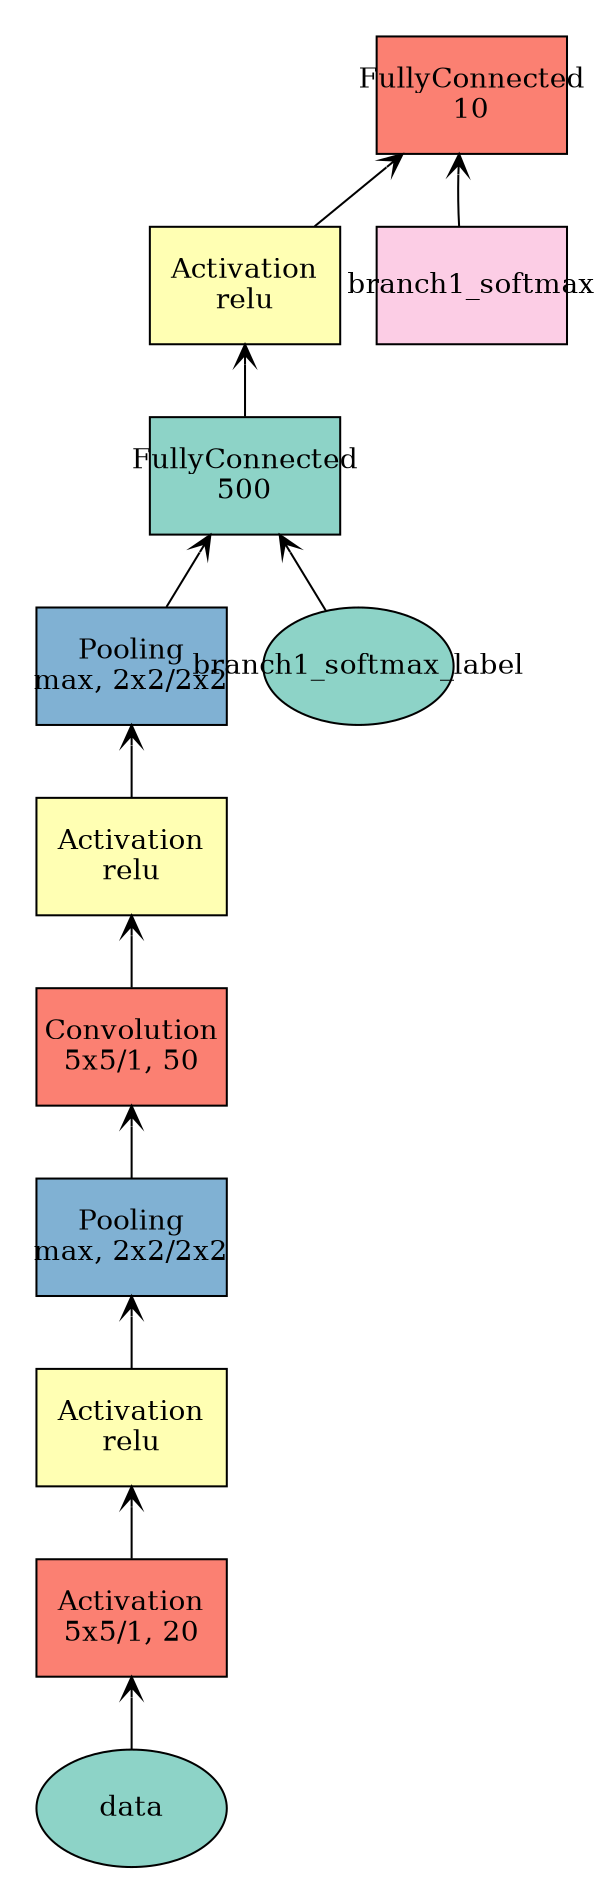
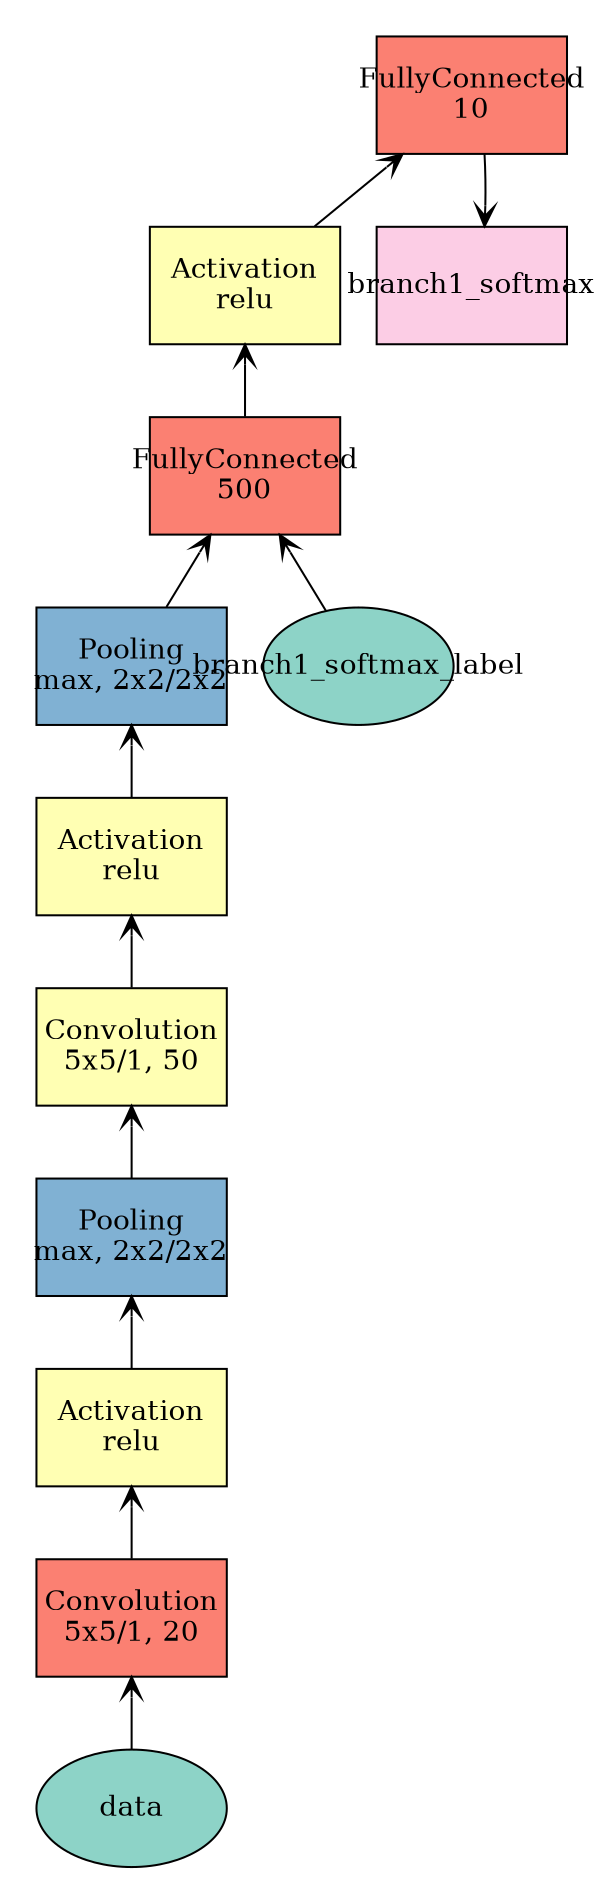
(458, 200) -> (485, 180)
(245, 476) -> (245, 476)
(132, 1047) -> (132, 1047)
(132, 1618) -> (132, 1618)
